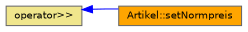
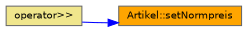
(105, 9) -> (95, 23)
